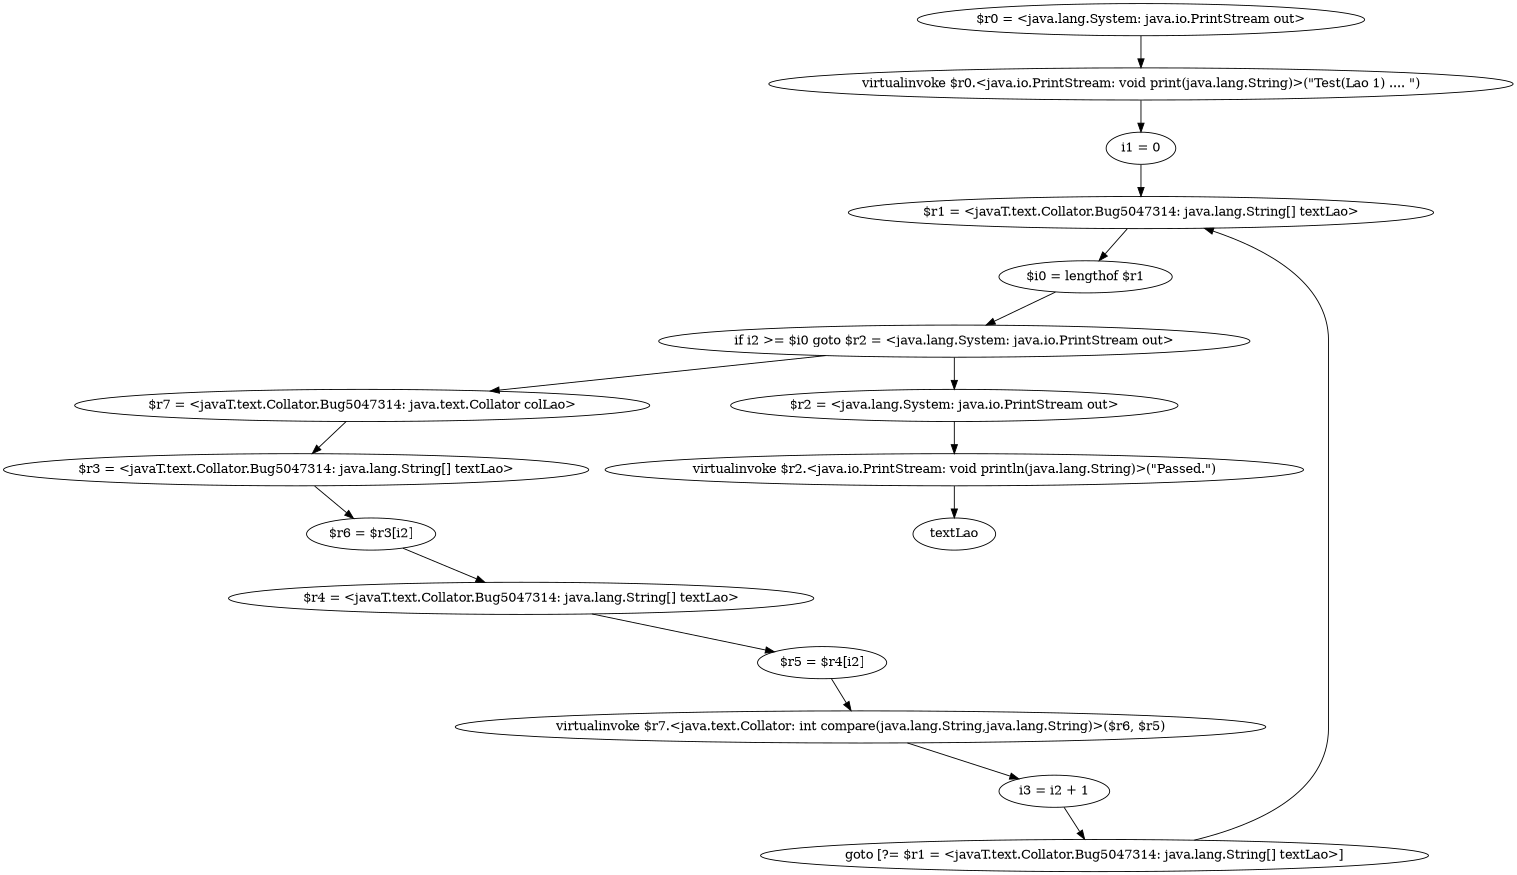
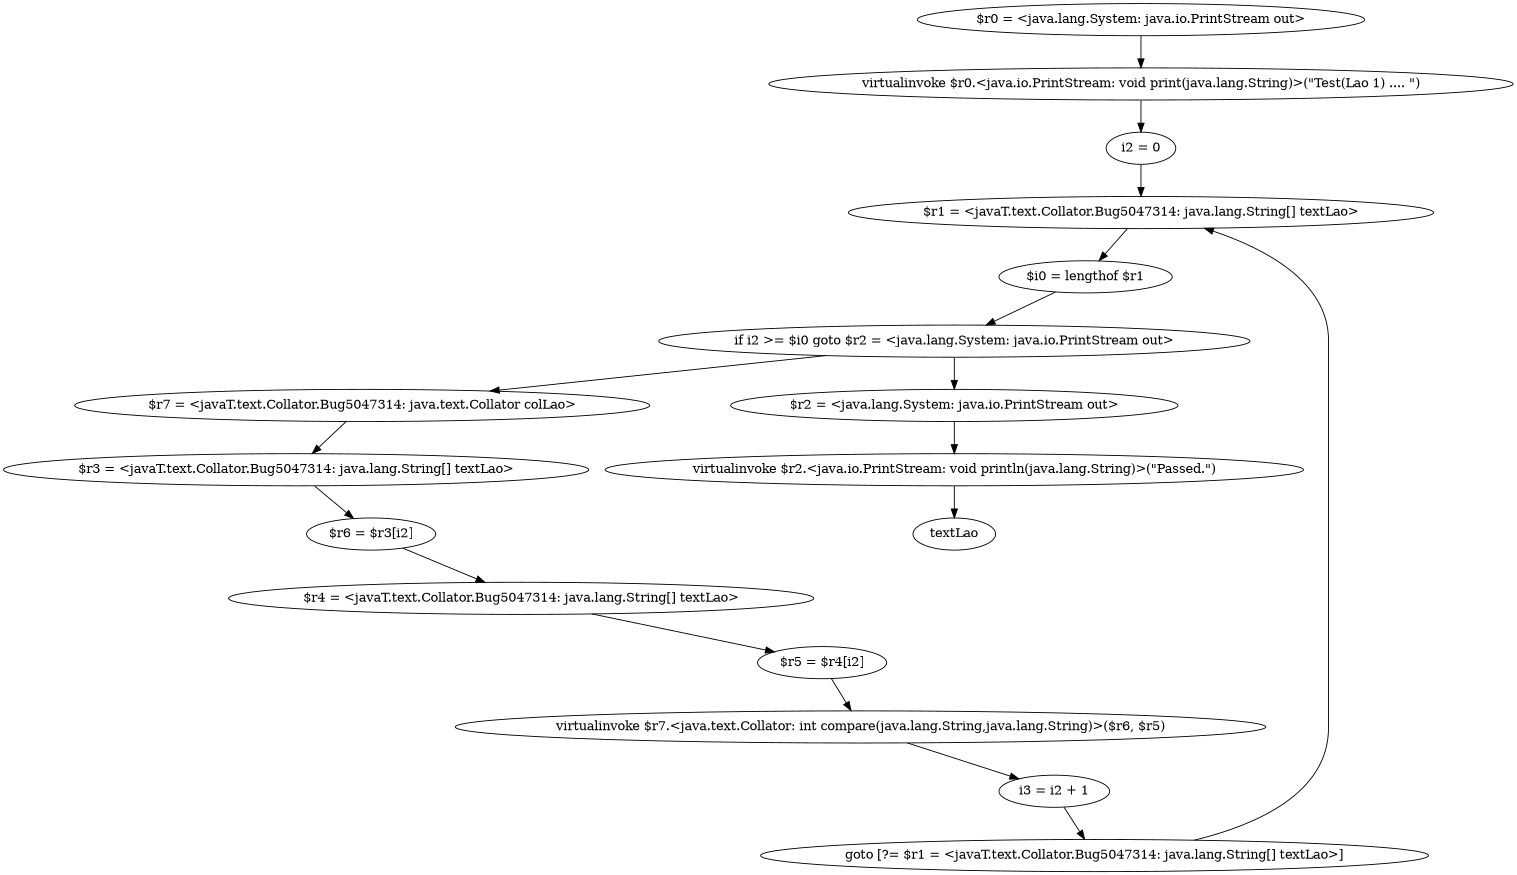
(1141, 148) -> (1141, 148)
